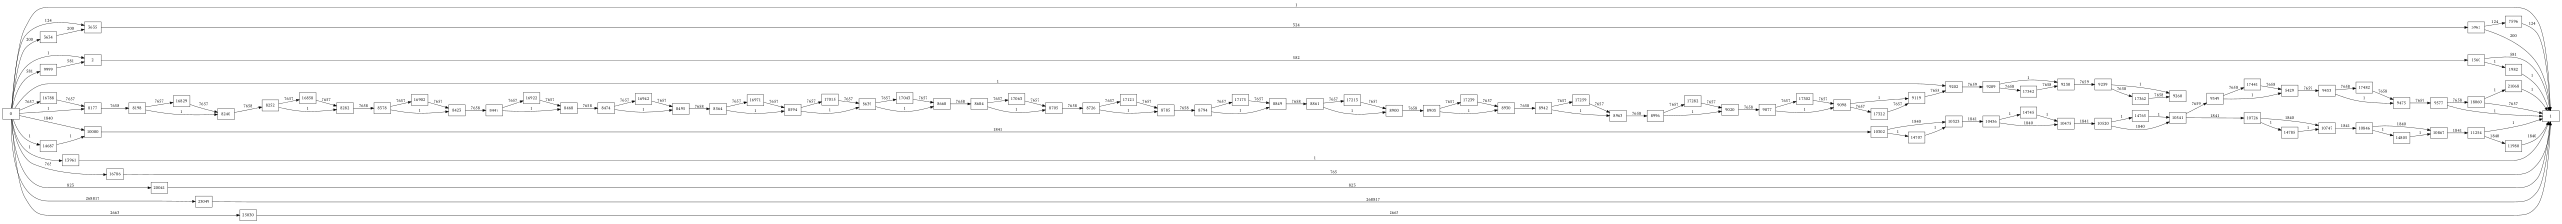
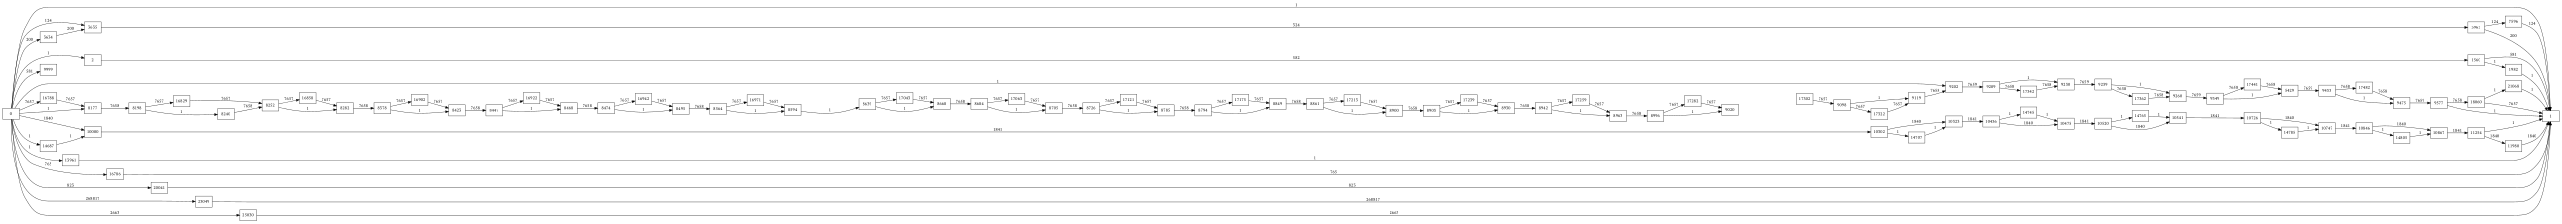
(69, 65) -> none
(830, 100) -> none
(202, 108) -> (224, 101)
(2195, 109) -> (2195, 97)
(1767, 110) -> none
